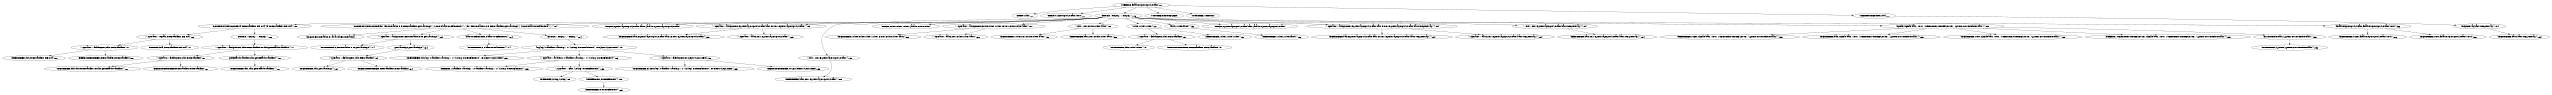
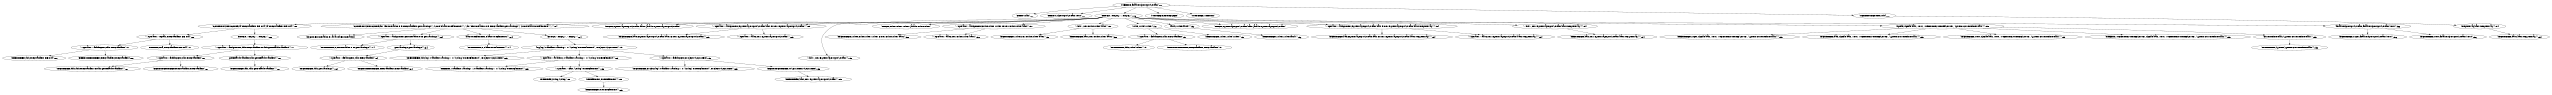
(831, 70) -> (803, 74)
